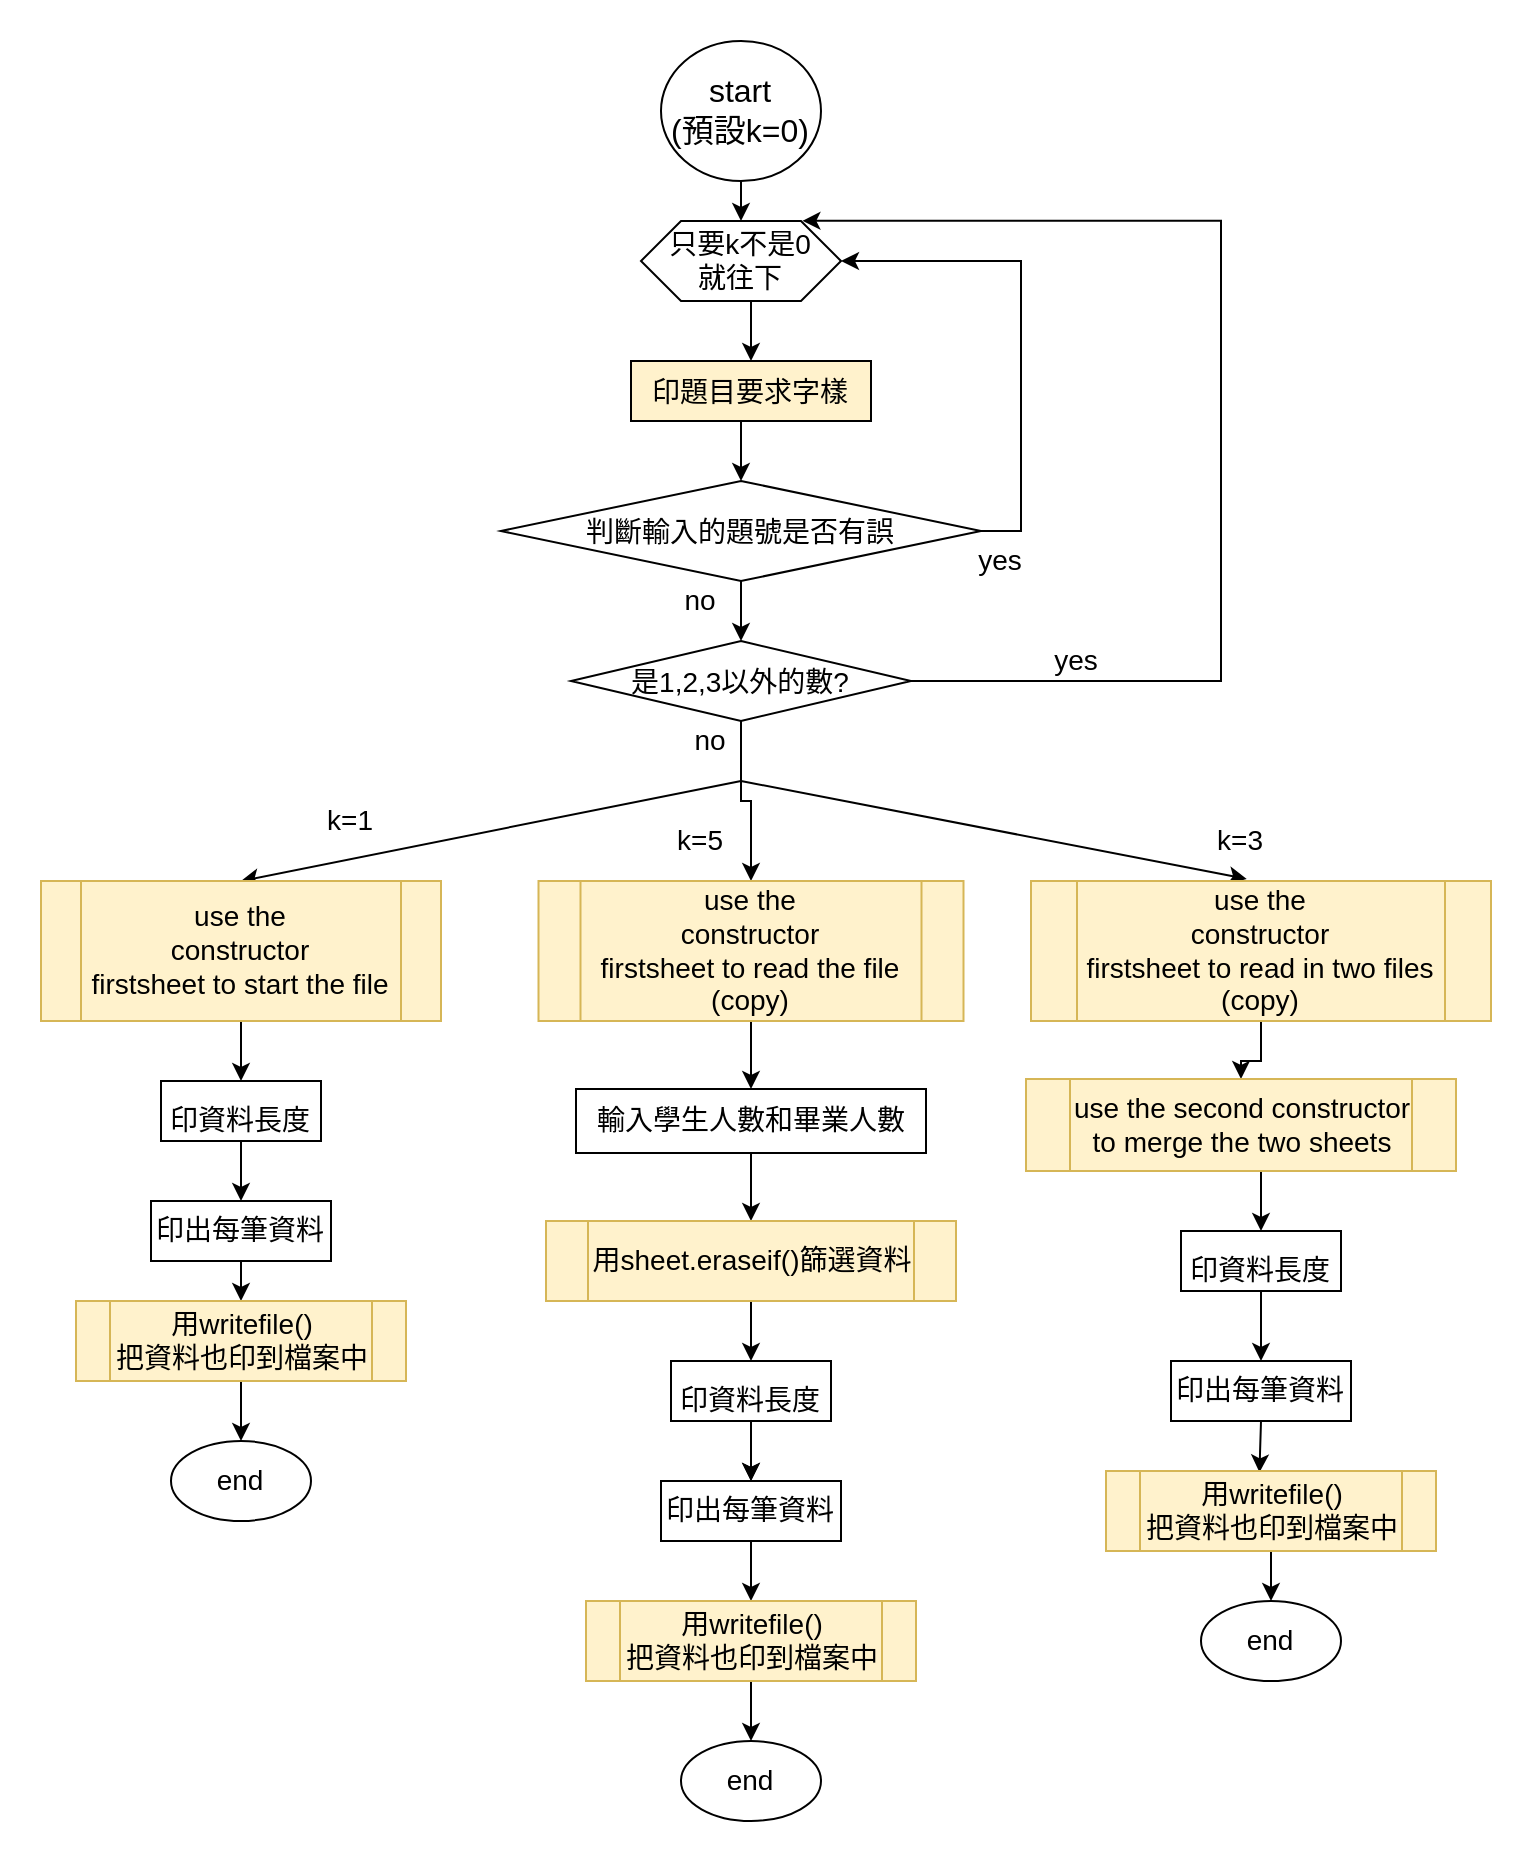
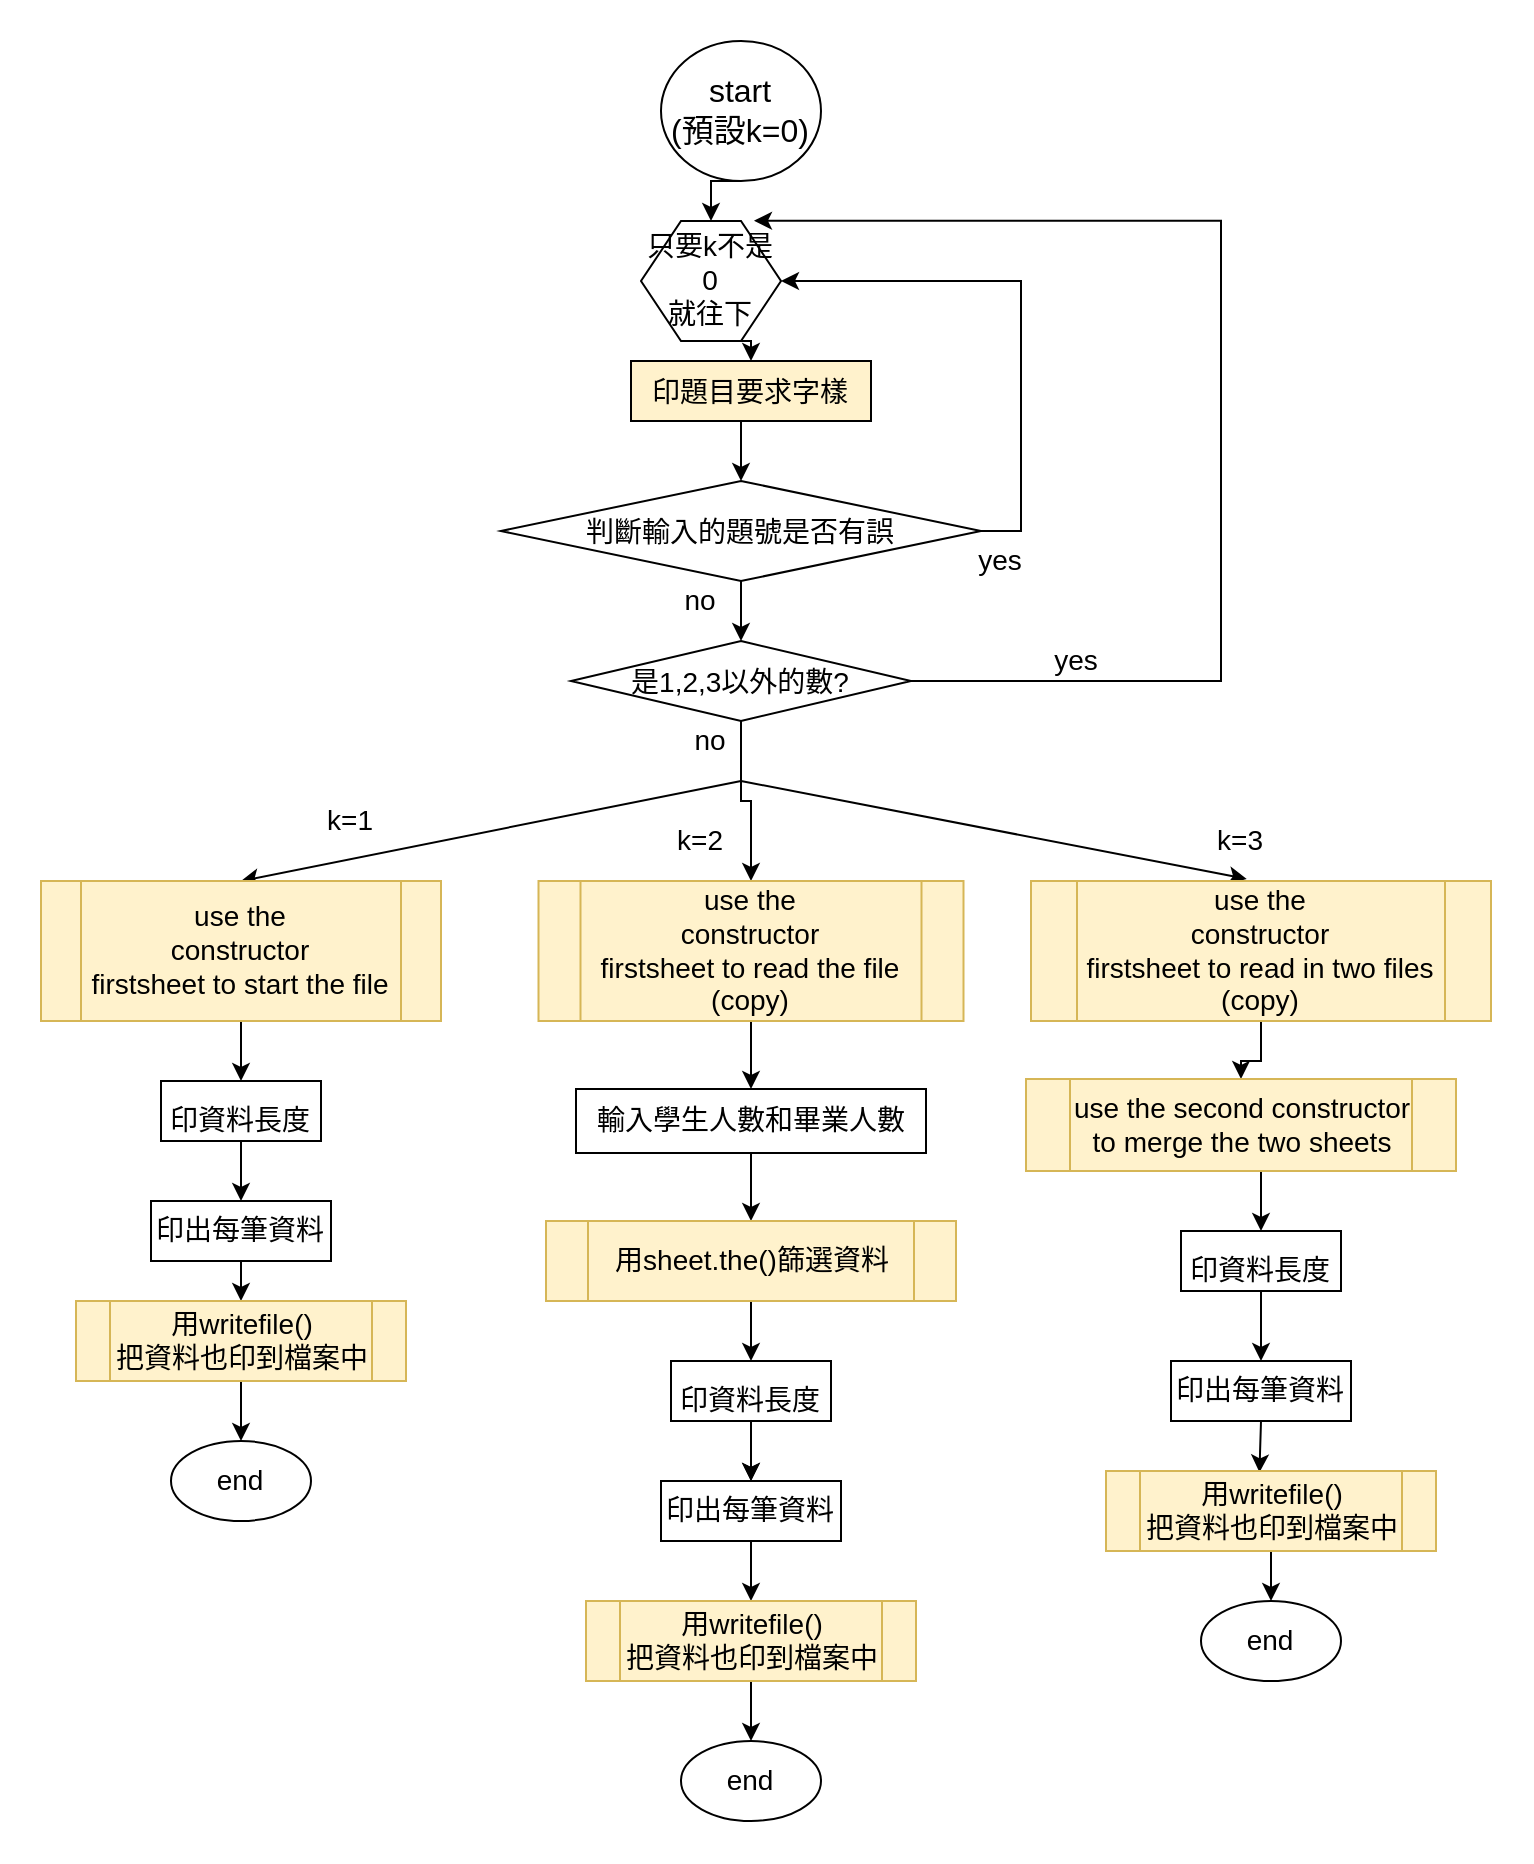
(741, 261) -> (711, 281)
(701, 841) -> (701, 841)
(753, 1261) -> (753, 1261)
